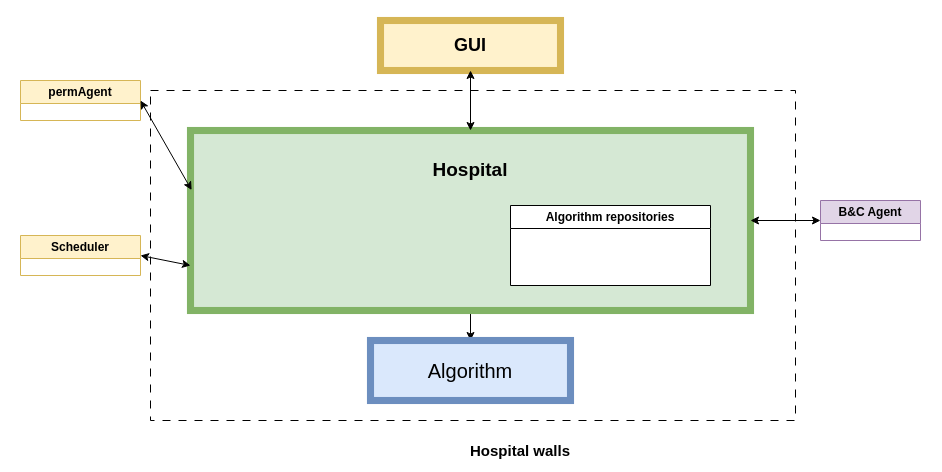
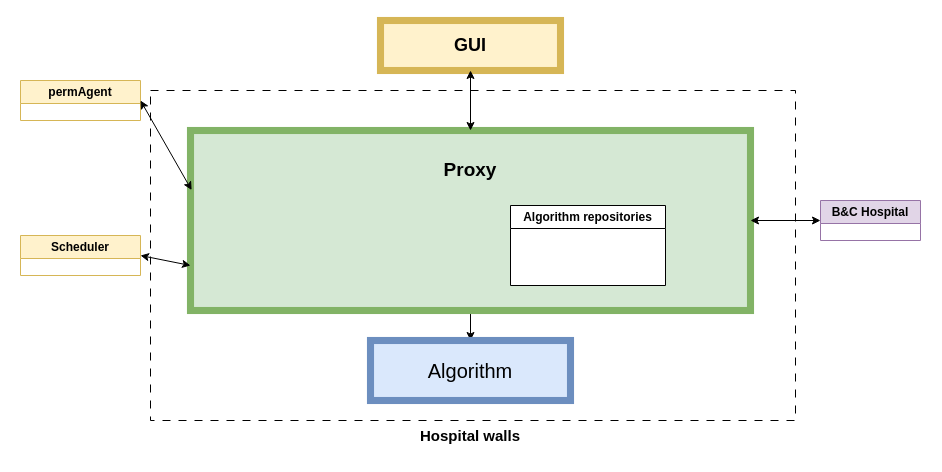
(871, 213) -> (871, 213)
(471, 221) -> (471, 221)
(611, 246) -> (588, 246)
(521, 451) -> (471, 436)
